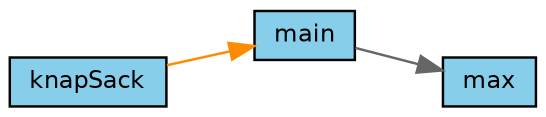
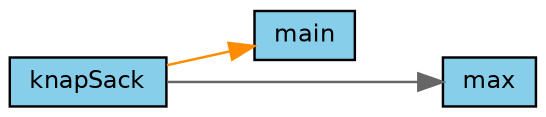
(387, 56) -> (292, 82)
